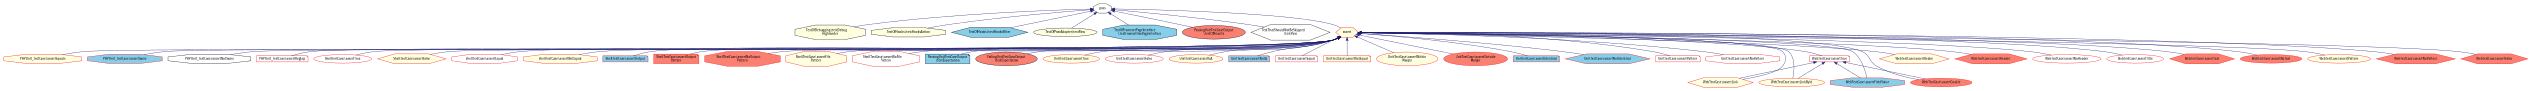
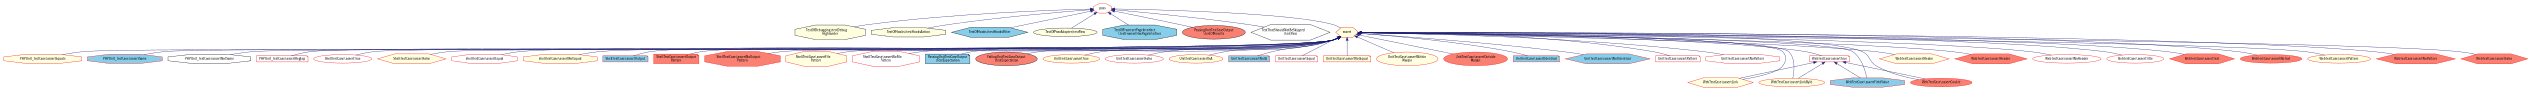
(1103, 8) -> (1103, 8)
